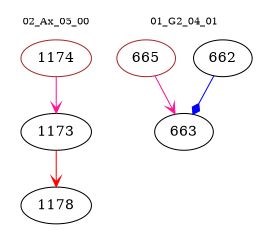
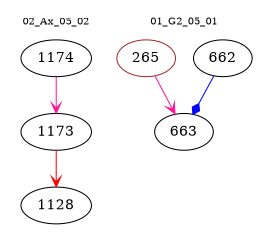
(56, 22) -> (56, 22)
(185, 22) -> (185, 22)
(56, 58) -> (56, 58)
(146, 58) -> (146, 58)
(56, 205) -> (56, 205)
